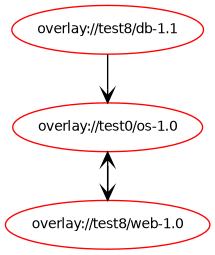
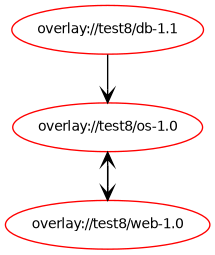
(108, 127) -> (108, 127)
